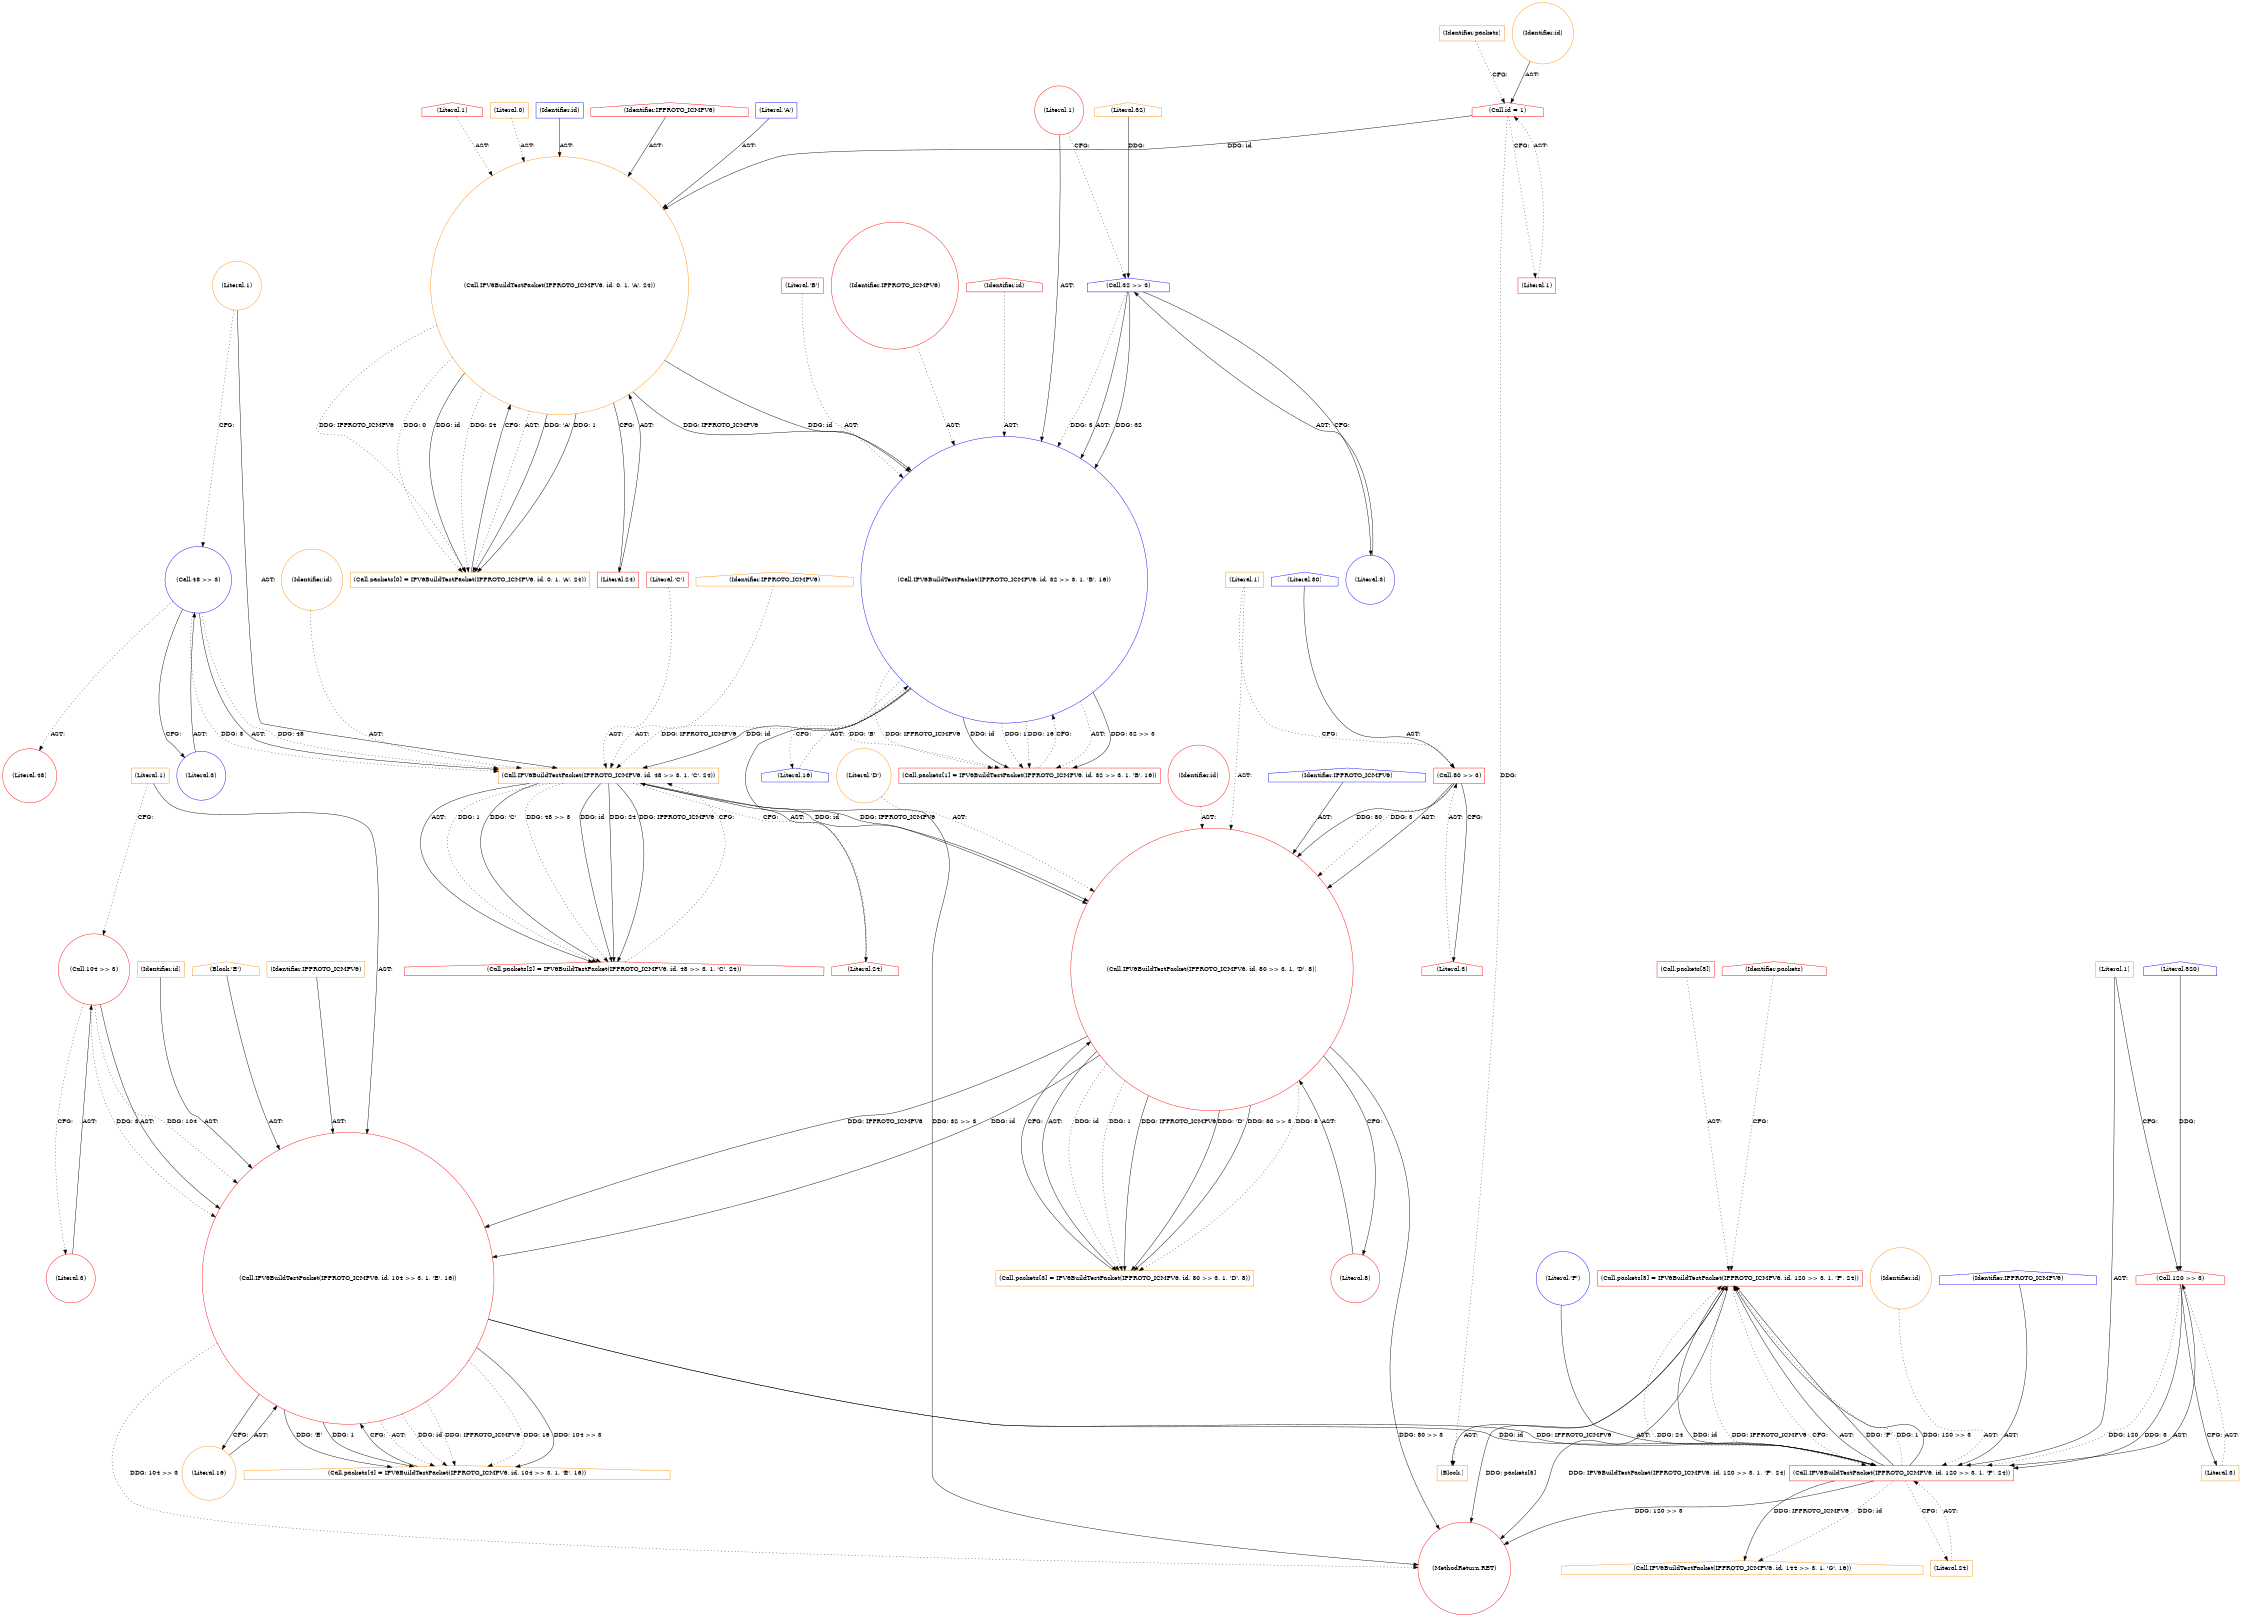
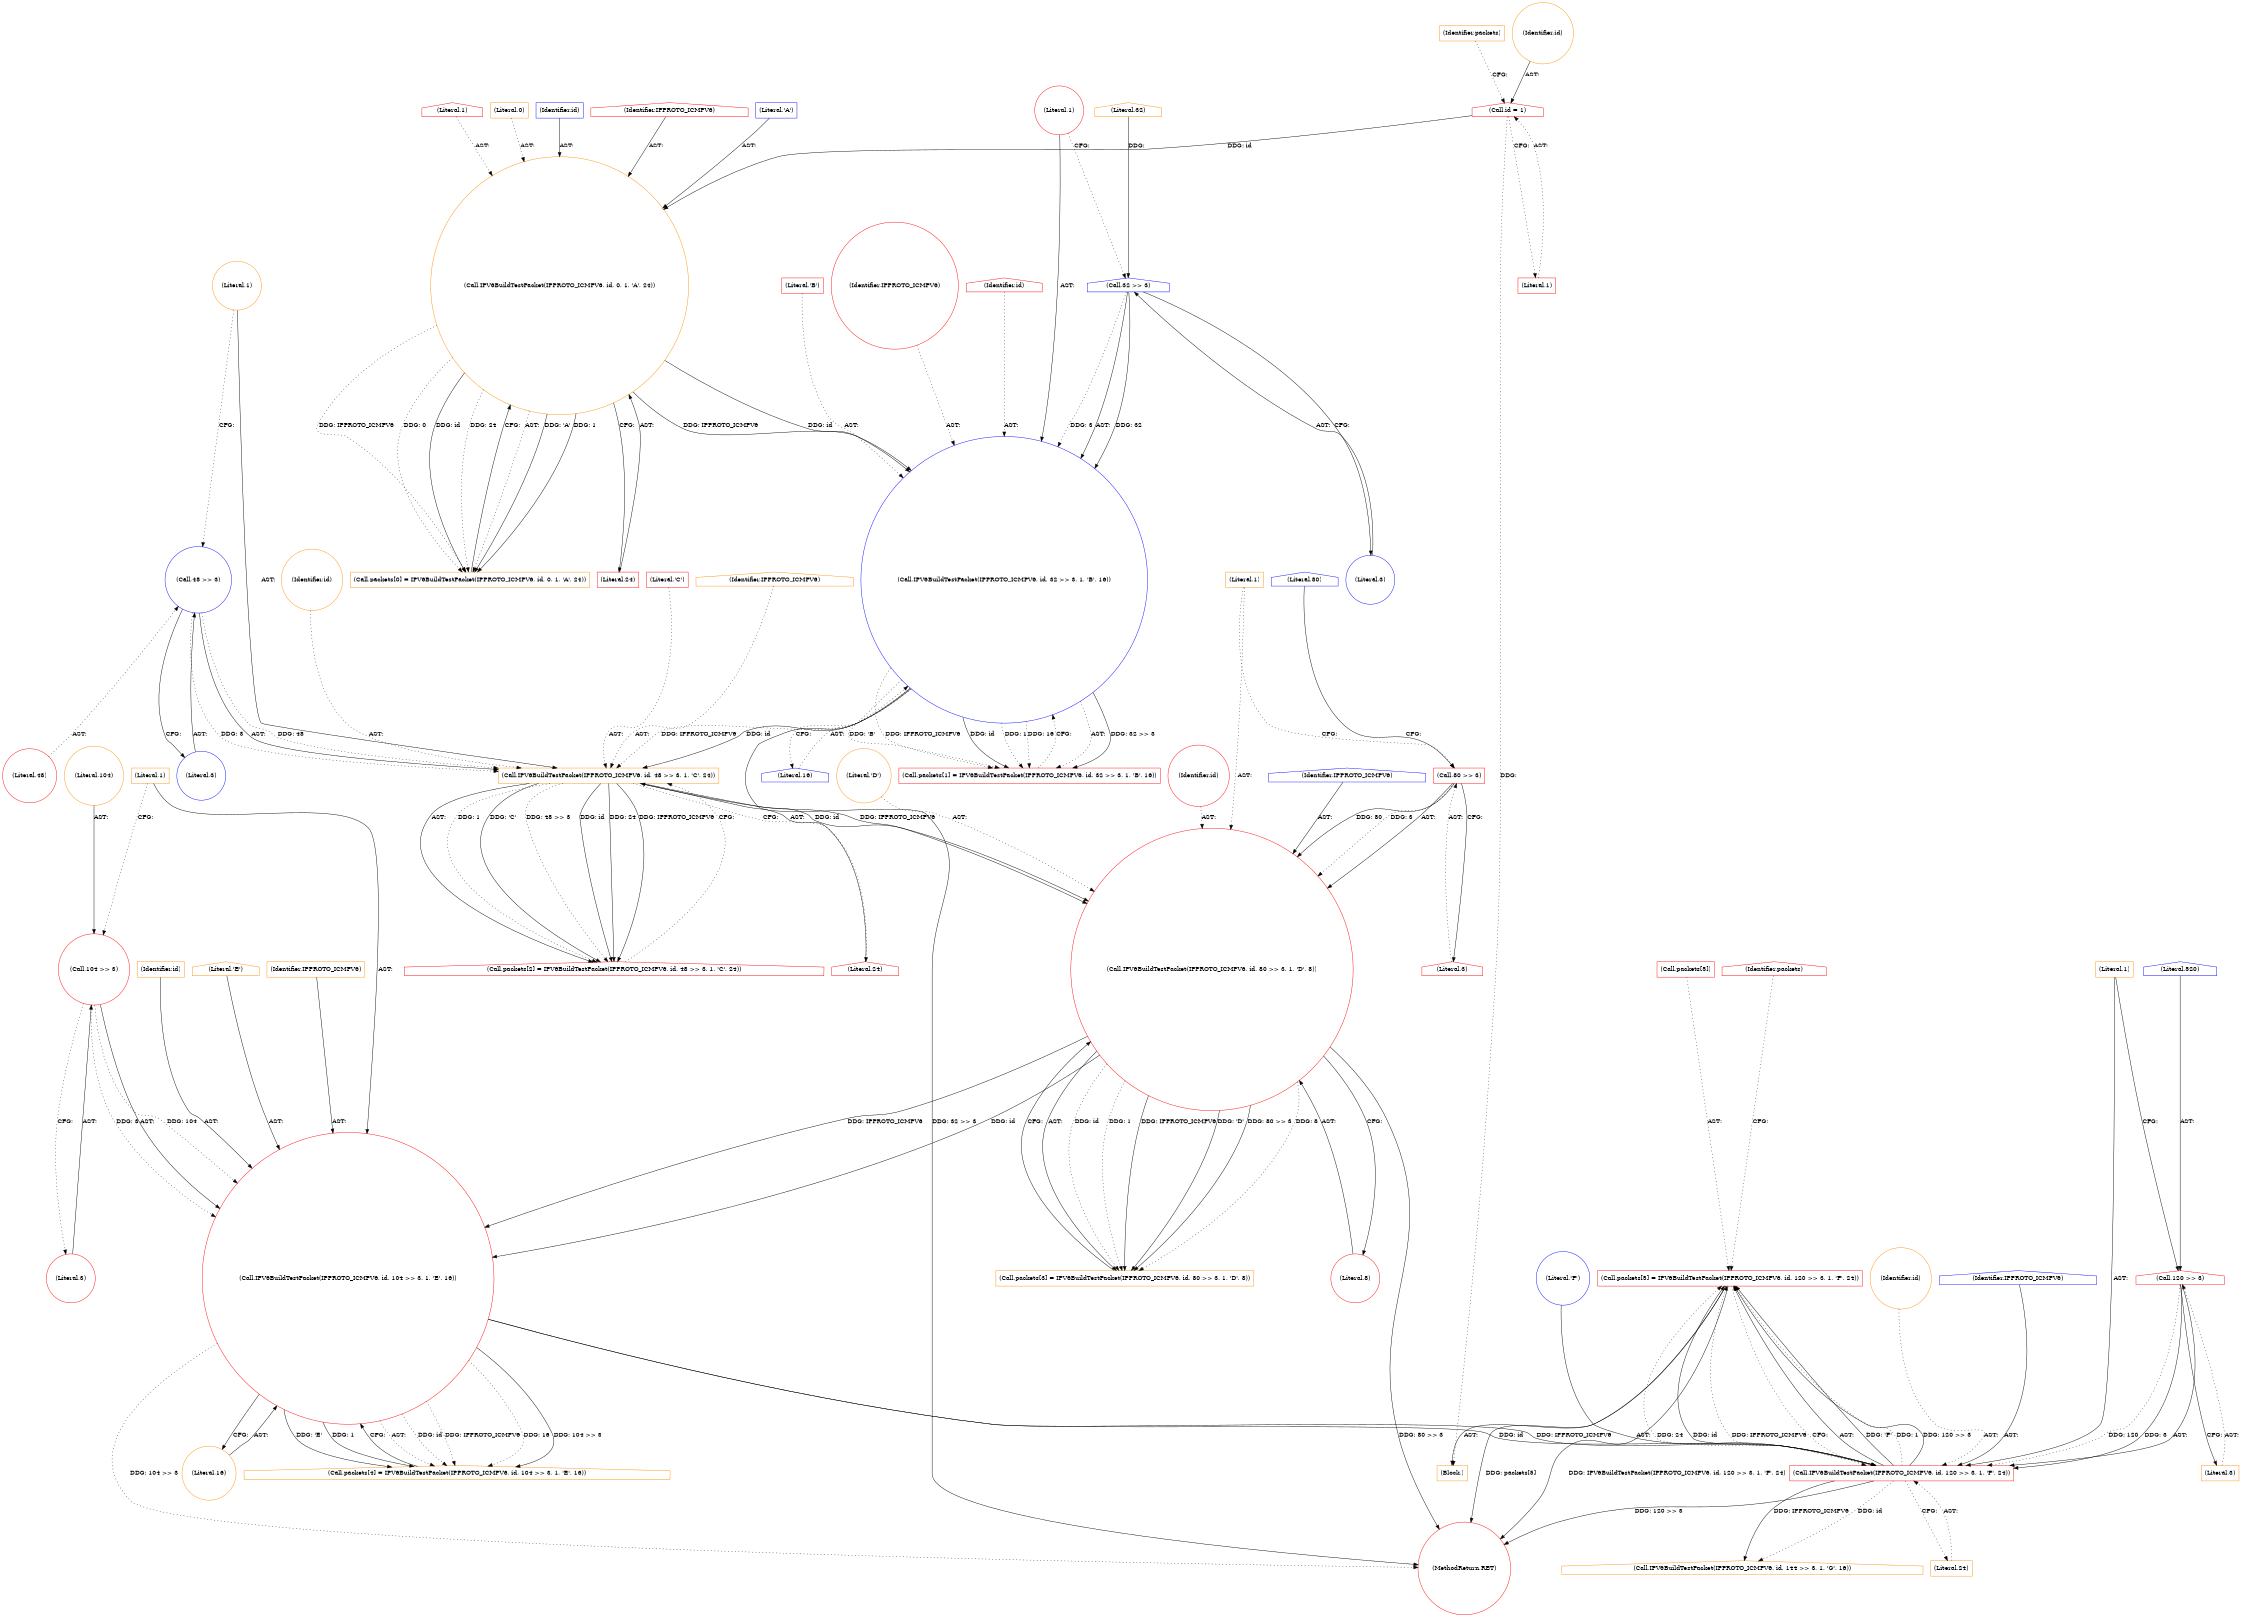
(102, 669) -> (115, 685)
(1415, 734) -> (1415, 734)
none -> (94, 776)
(226, 969) -> (226, 969)
(2188, 1122) -> (2188, 1122)
